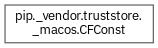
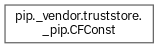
(79, 24) -> (79, 24)
